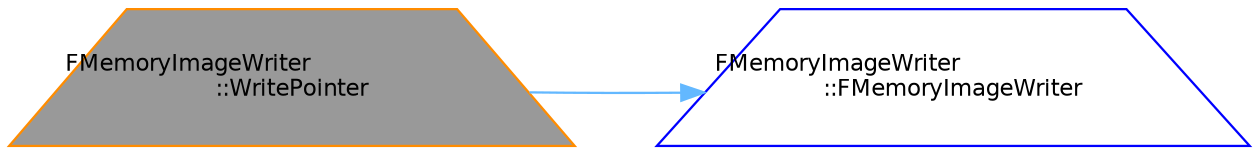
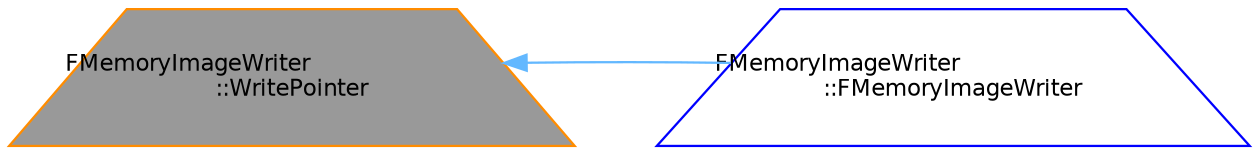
(605, 93) -> (629, 62)
